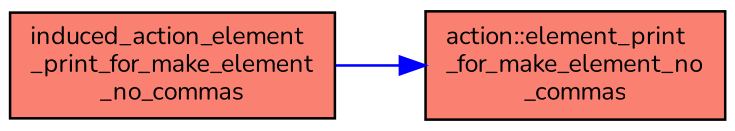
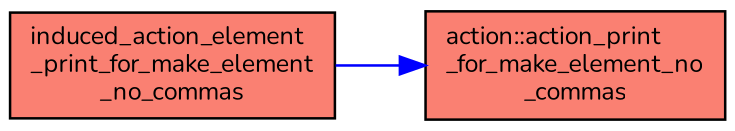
(575, 65) -> (575, 65)
